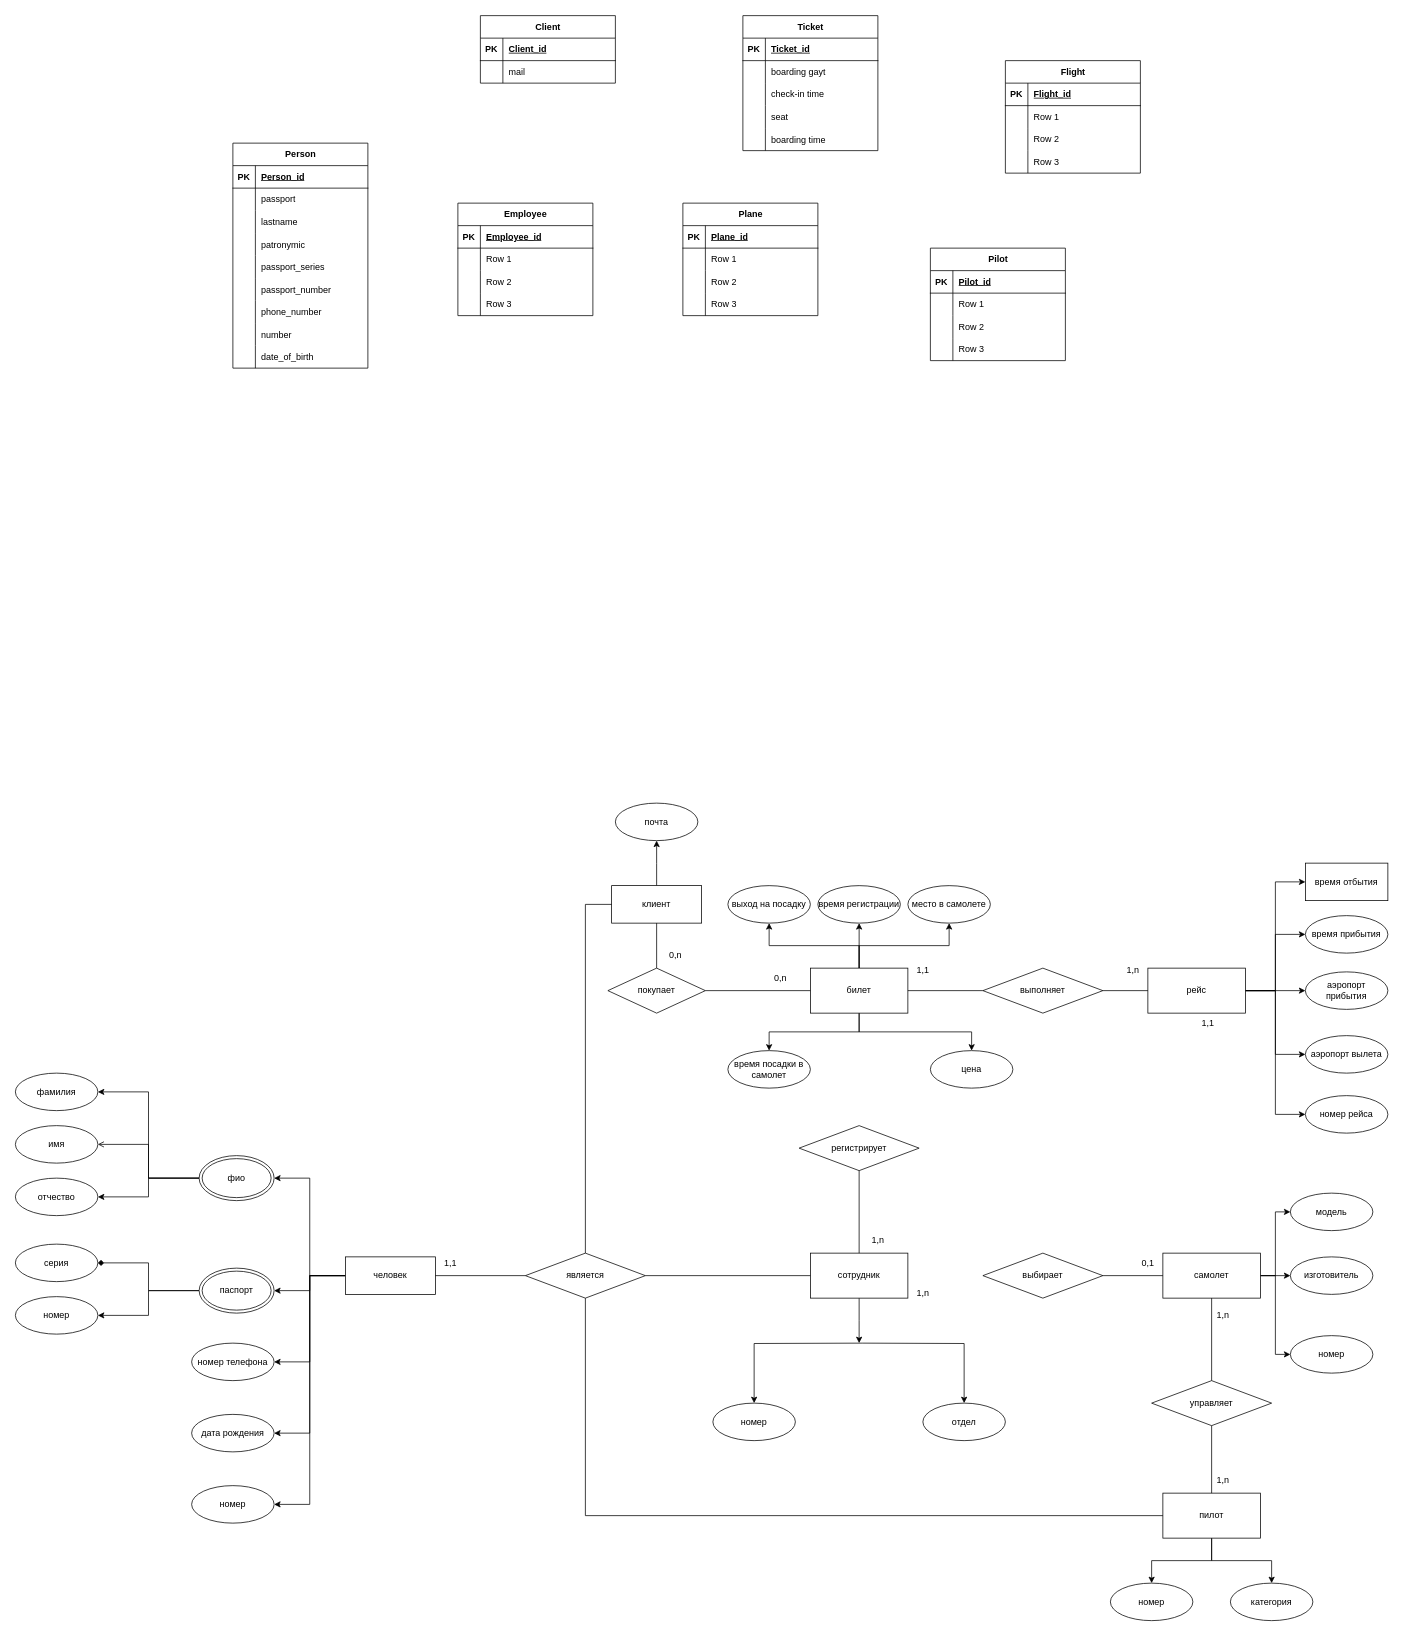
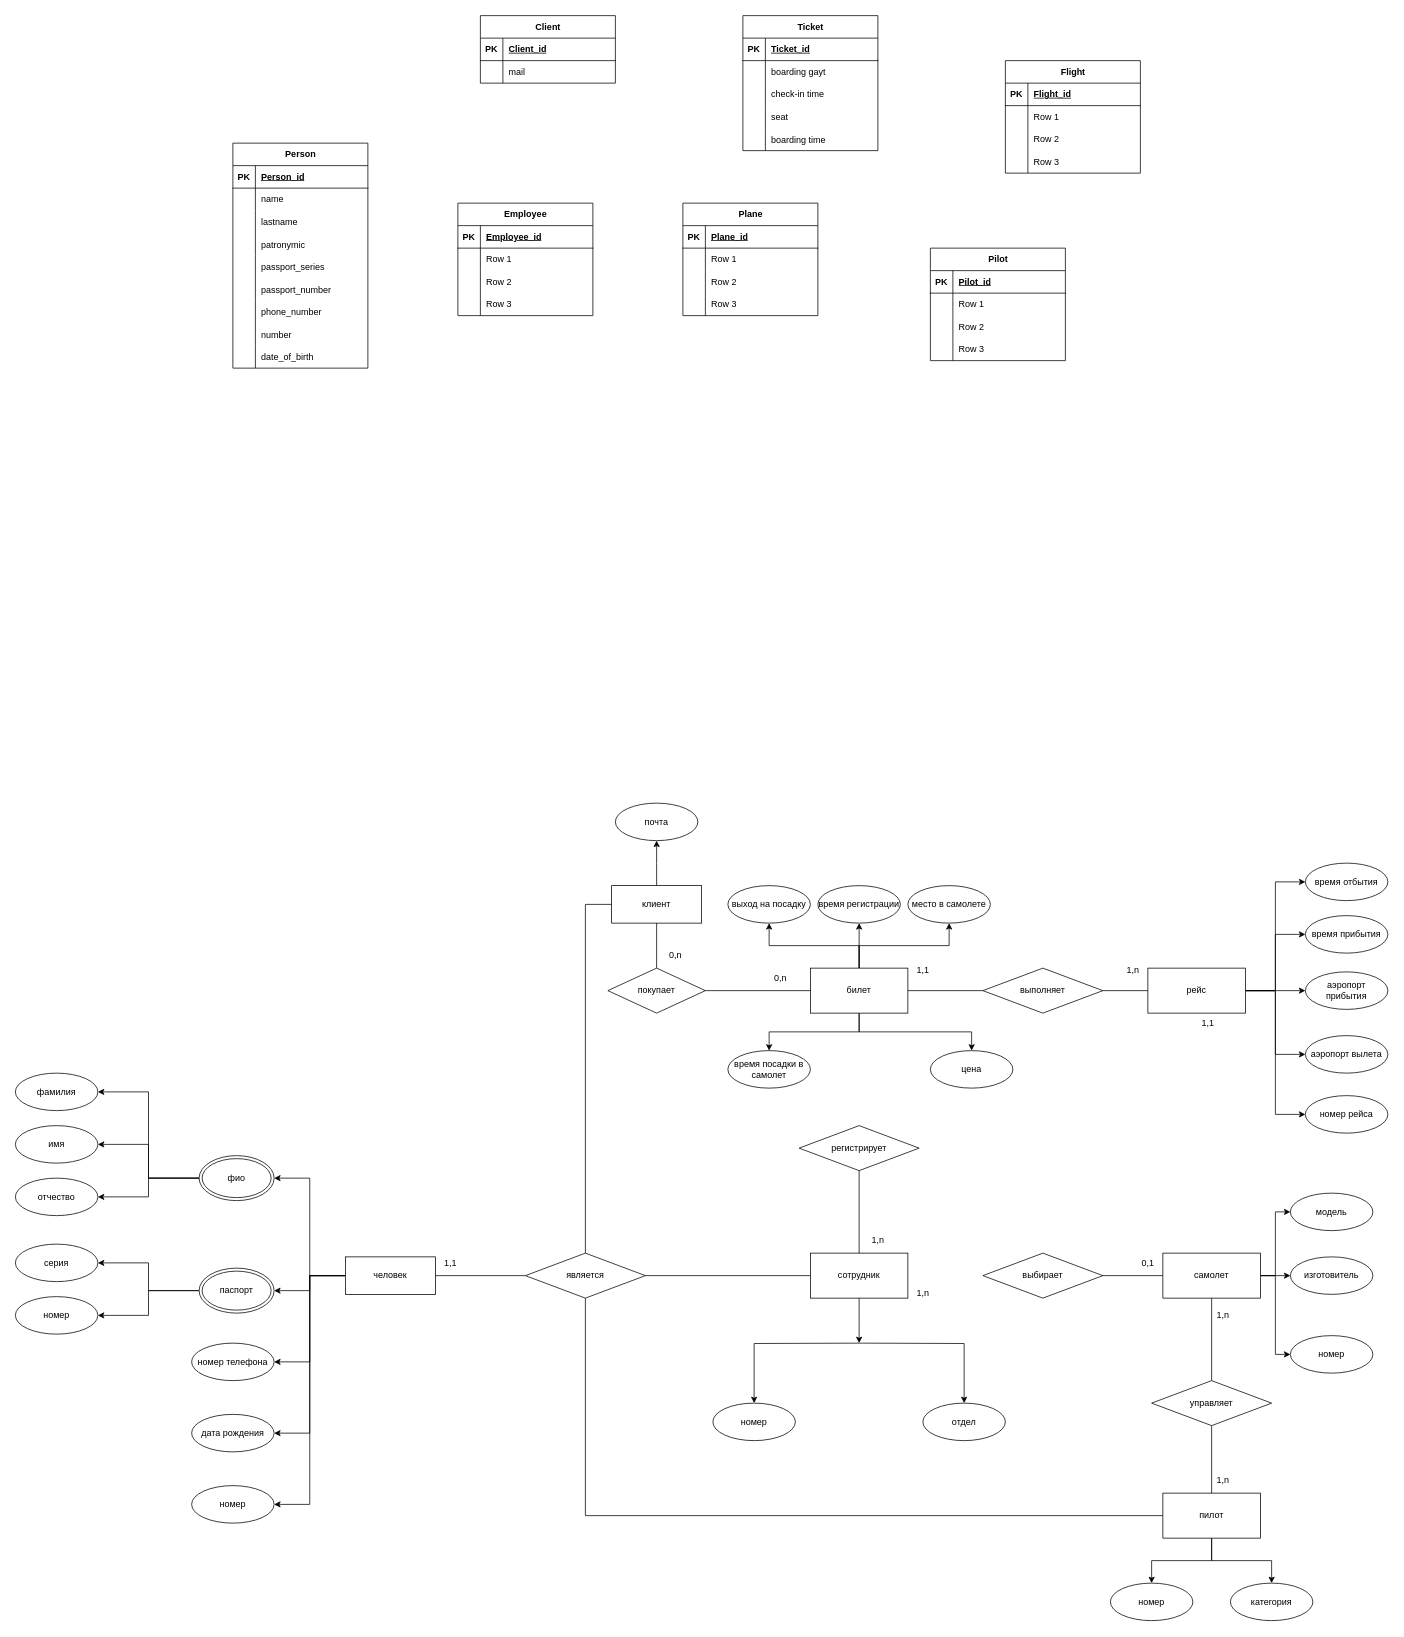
(282, 199) -> (271, 199)
(1347, 882) -> (1347, 882)
(103, 1144) -> (104, 1144)
(105, 1263) -> (104, 1263)
